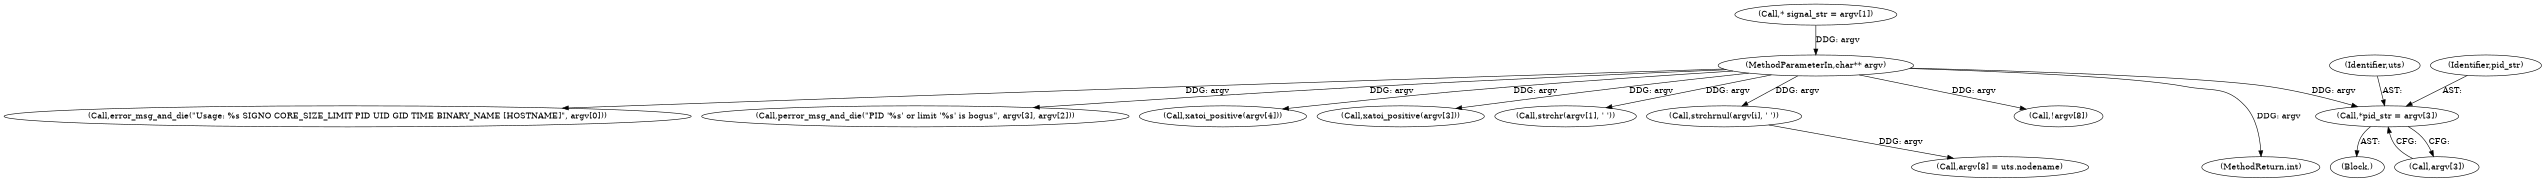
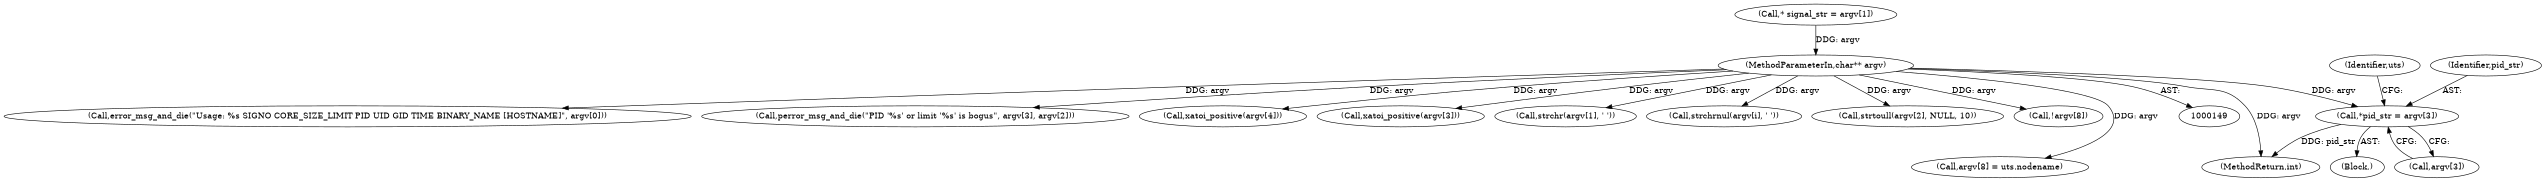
(2394, 91) -> (2394, 91)
none -> (1908, 116)
none -> (2209, 116)
none -> (2307, 135)
(1858, 141) -> (2049, 88)
